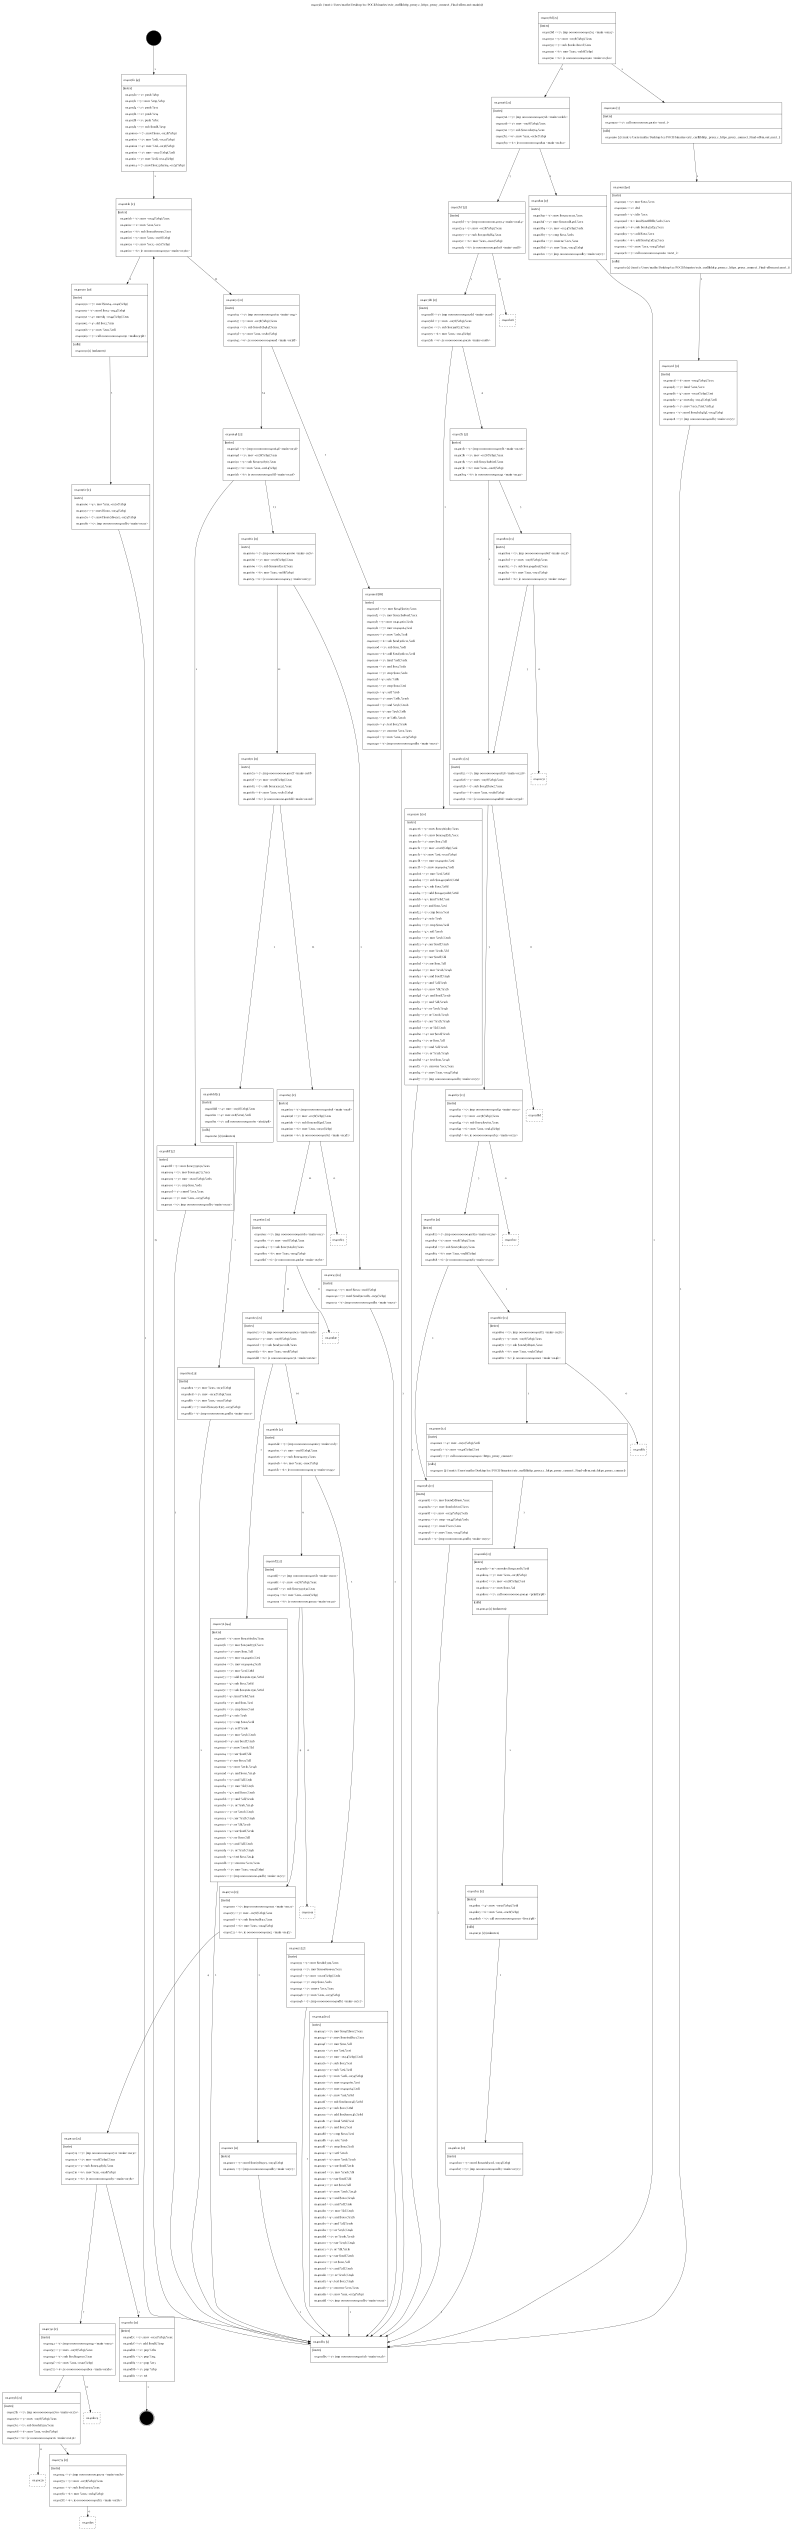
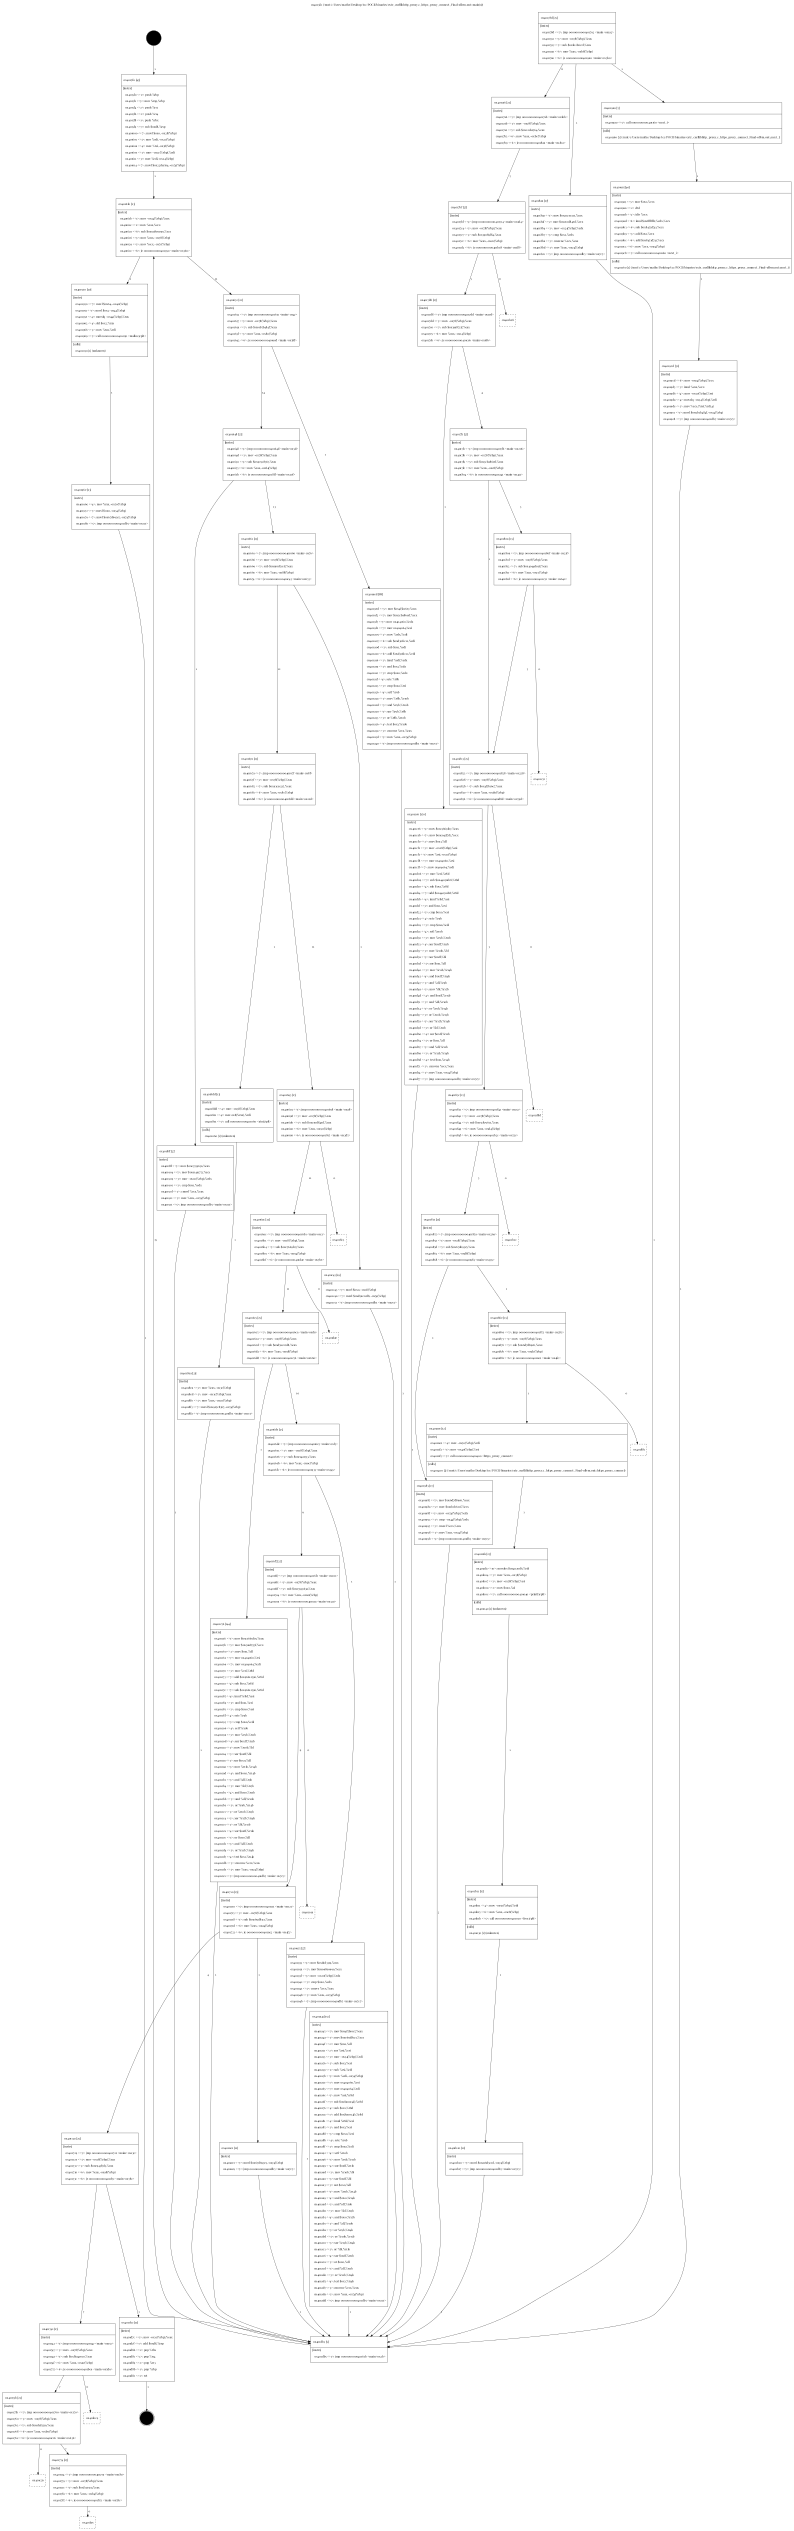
(548, 171) -> (573, 129)
